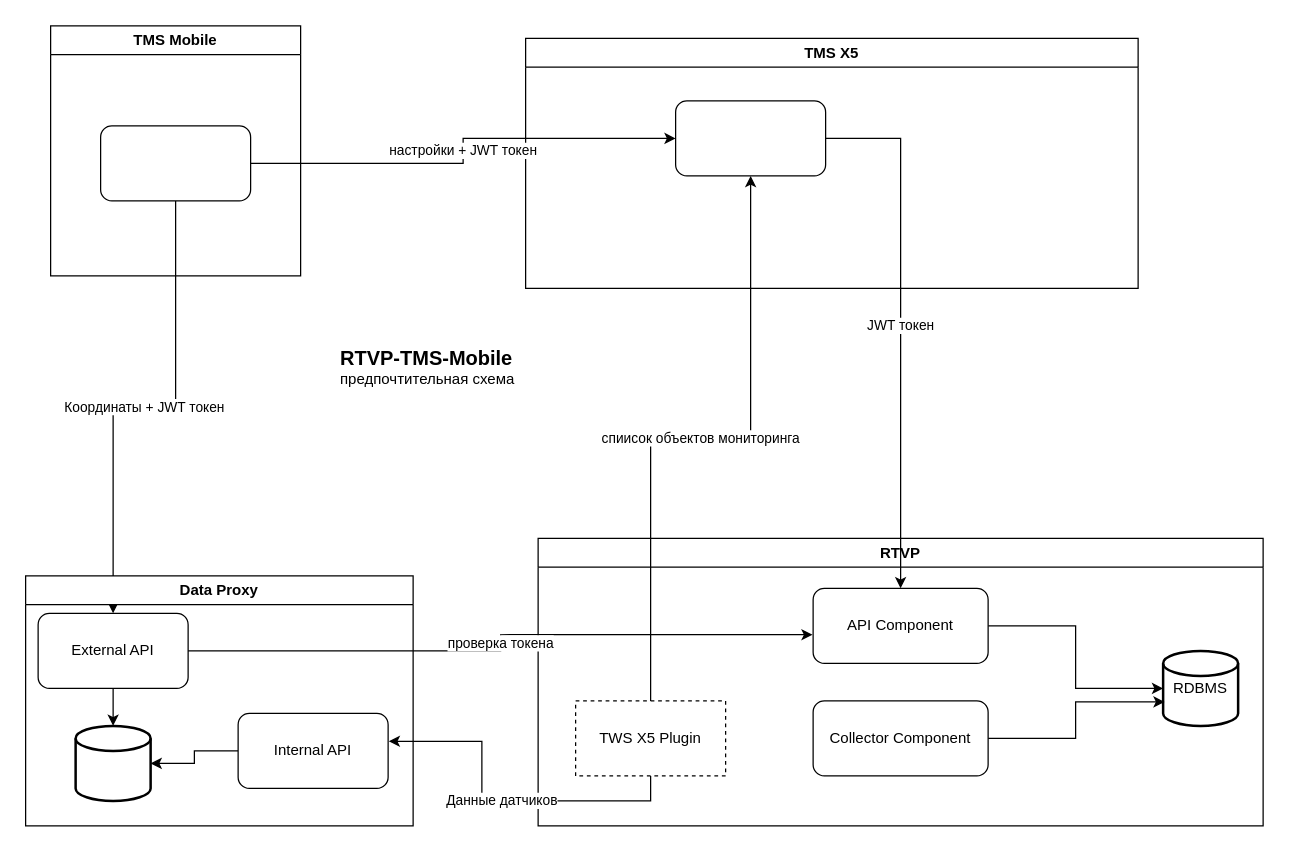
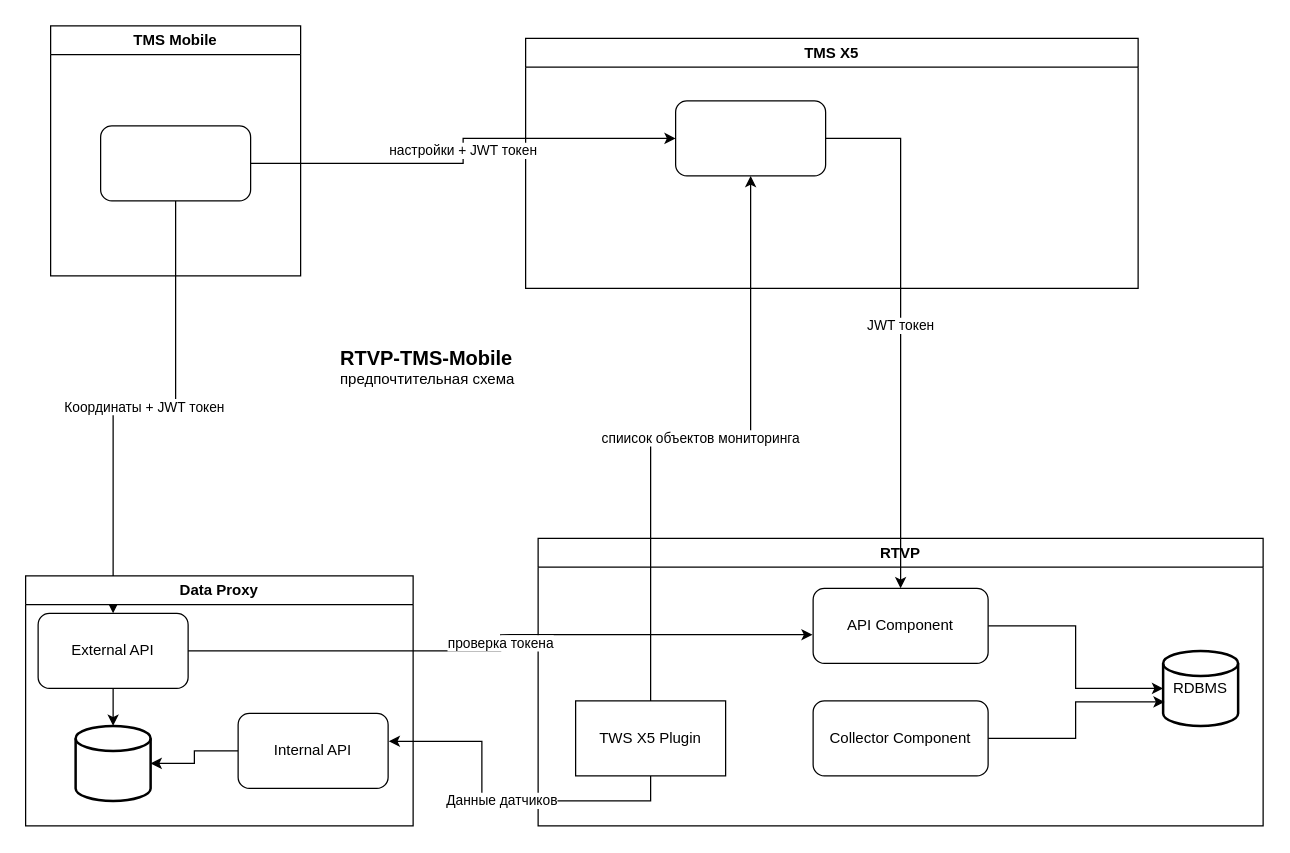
(651, 738) -> (651, 738)
